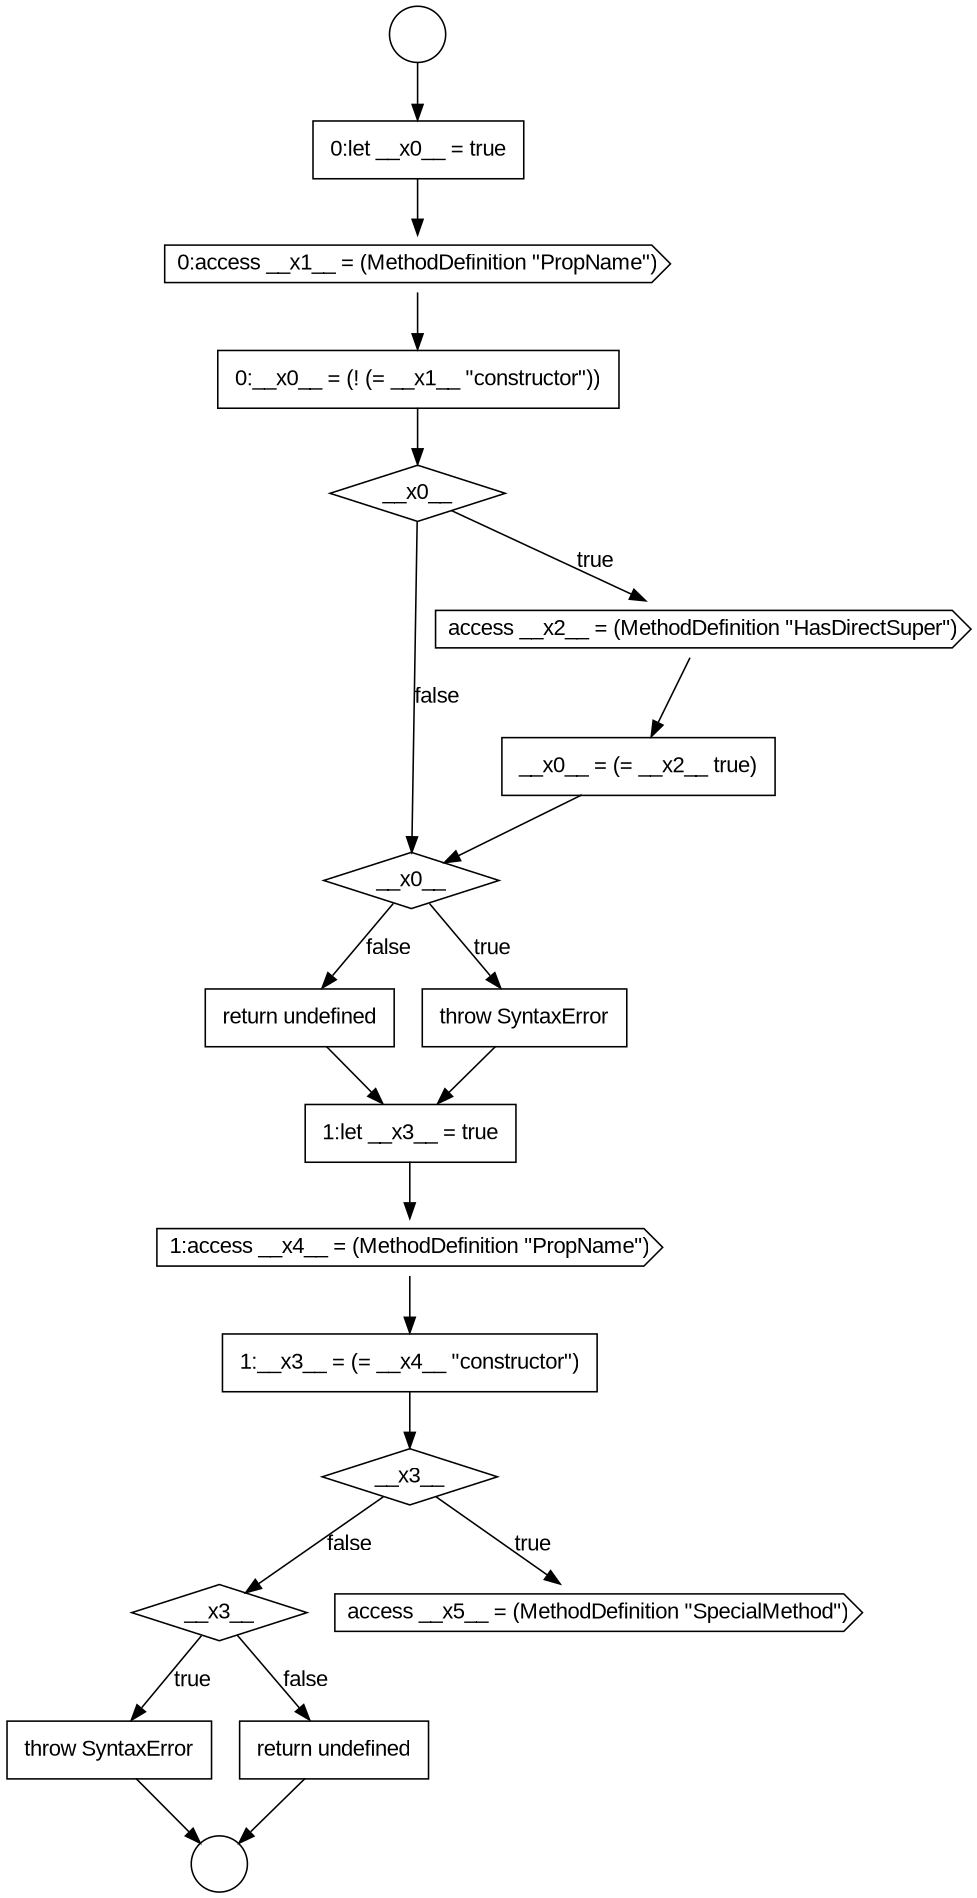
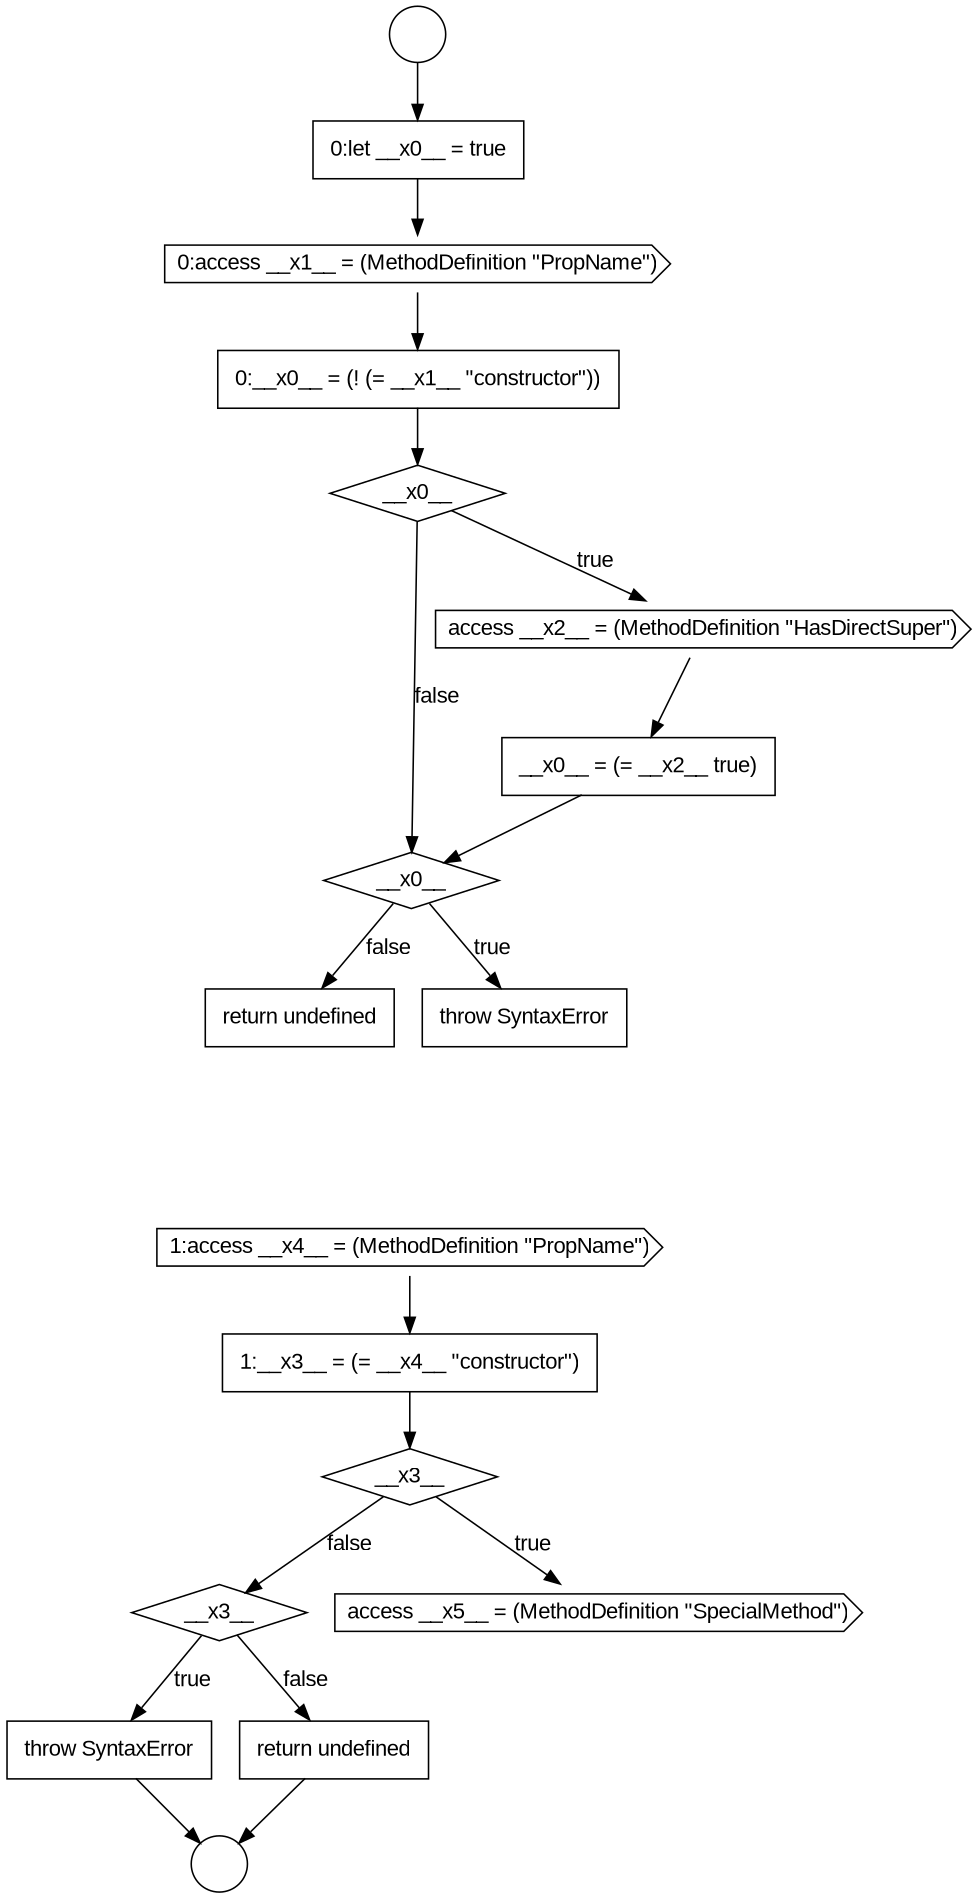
(410, 1133) -> none
